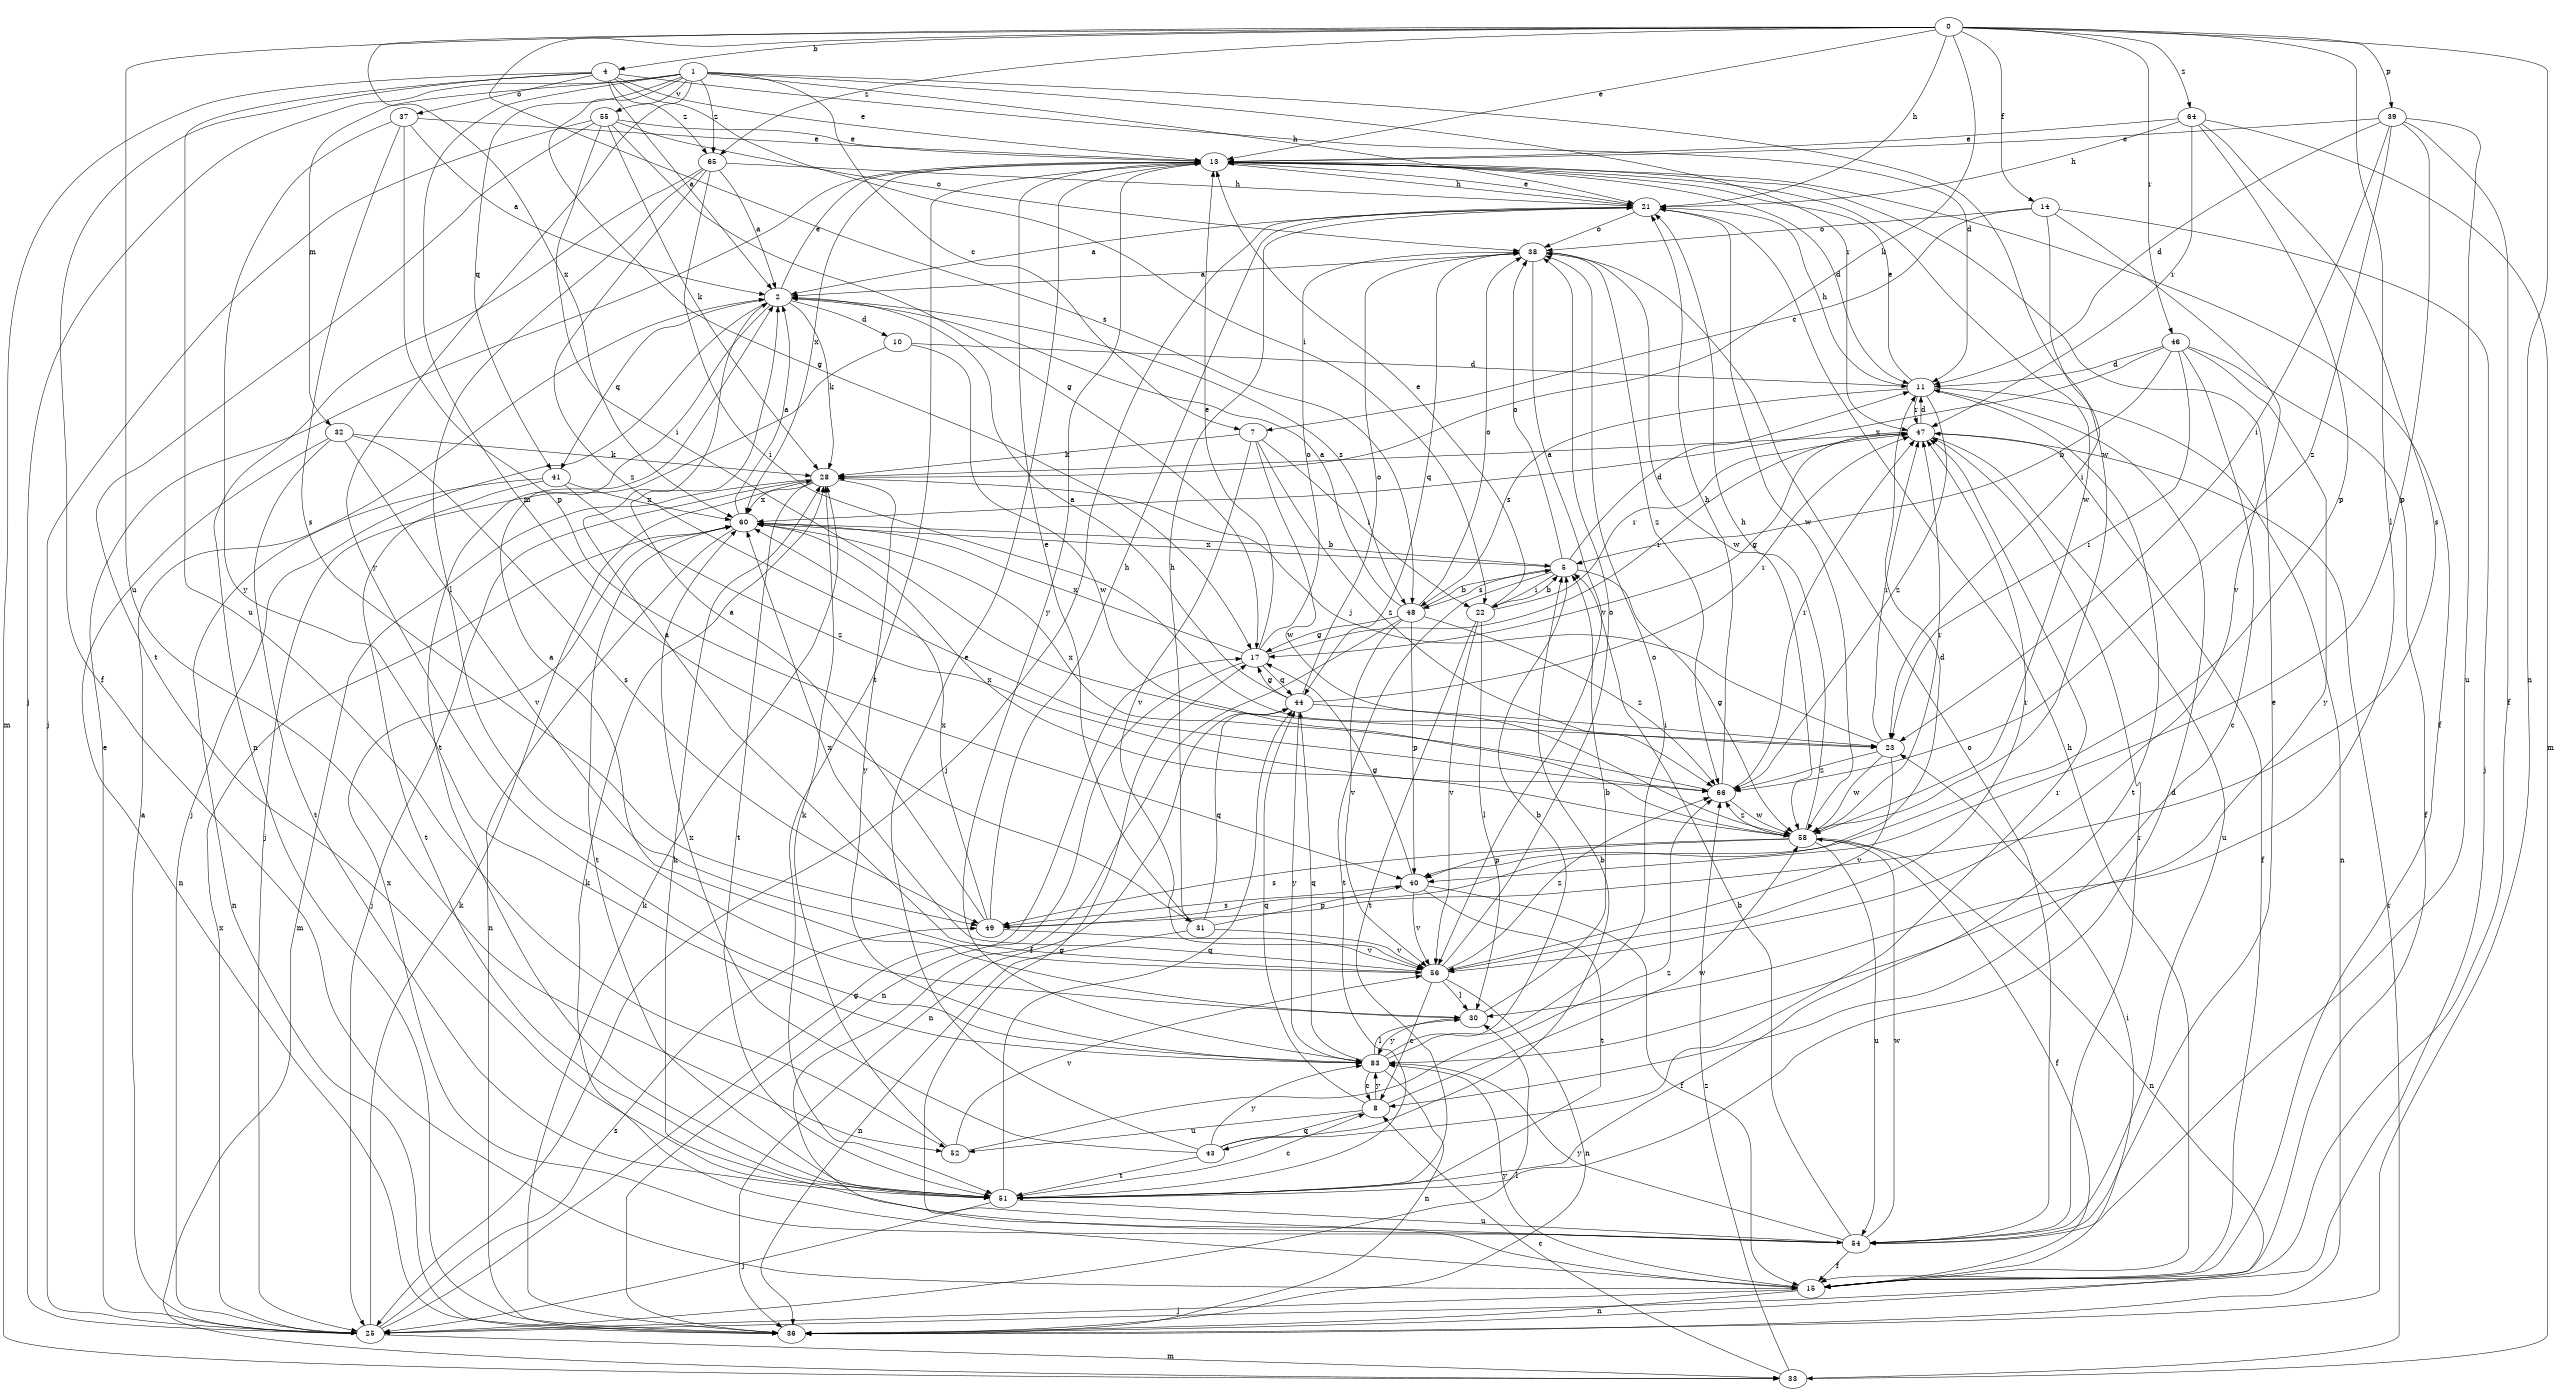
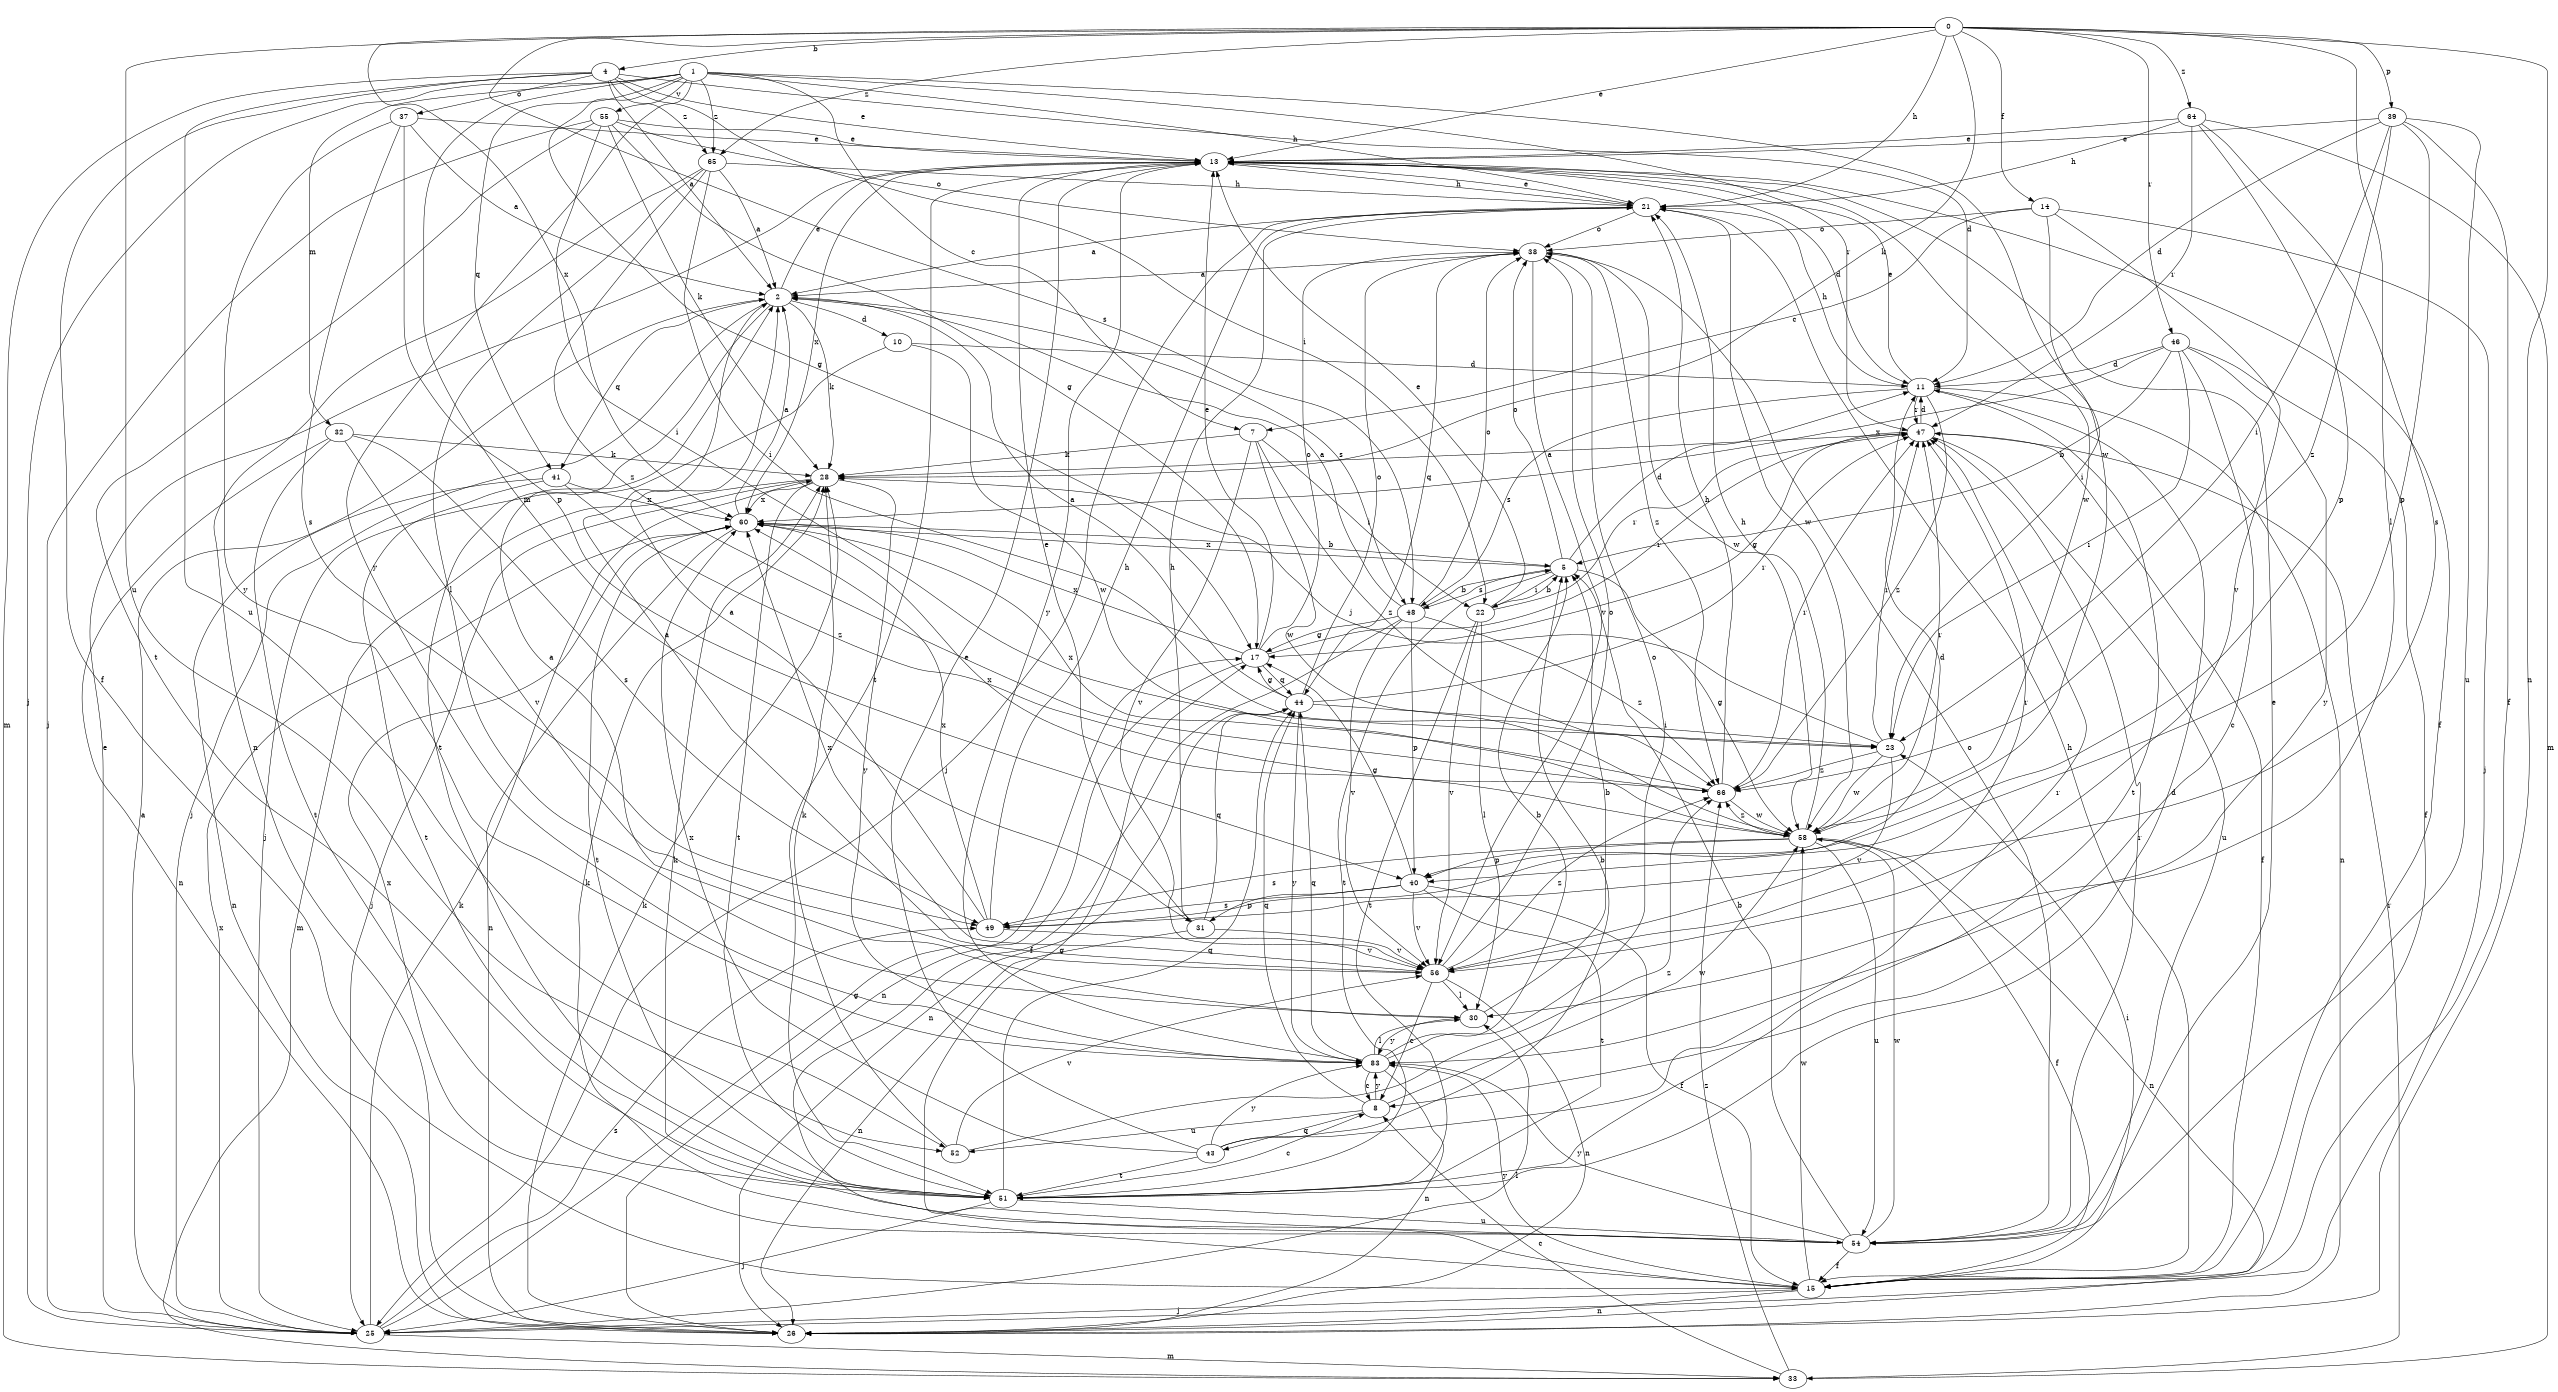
(1305, 906) -> (1305, 894)
none -> (1800, 1066)
(792, 1334) -> (792, 1334)
